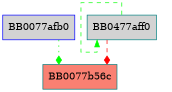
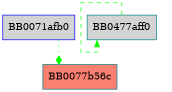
(39, 27) -> (39, 27)
(107, 48) -> none
